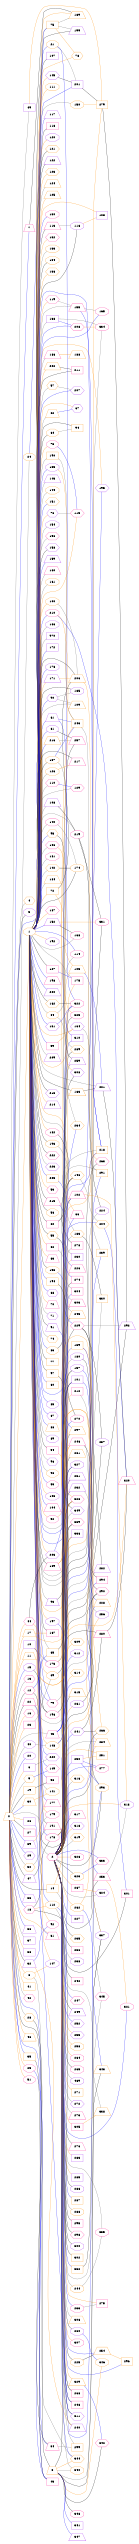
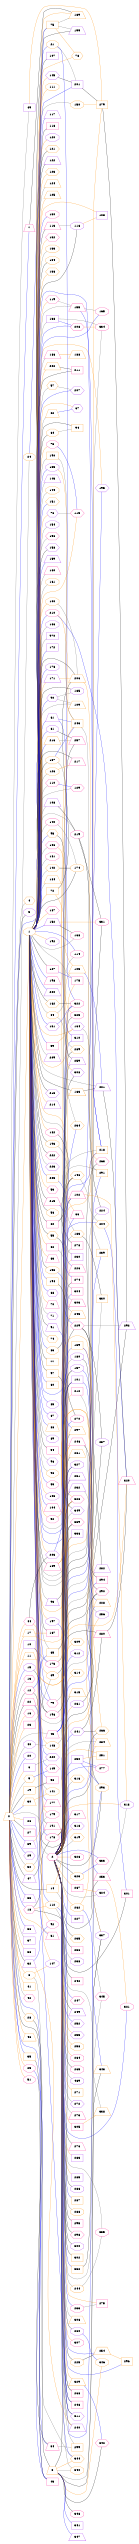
(65, 1582) -> (63, 1637)
